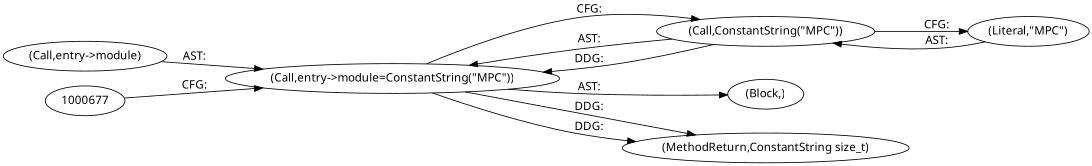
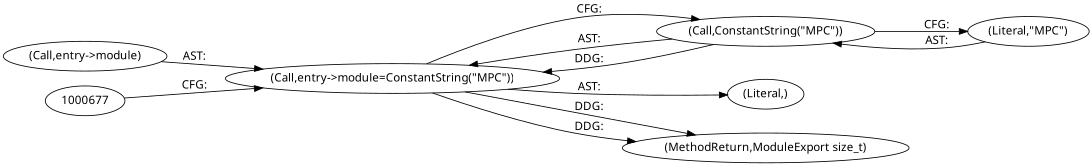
(766, 94) -> (766, 94)
(766, 148) -> (766, 148)
